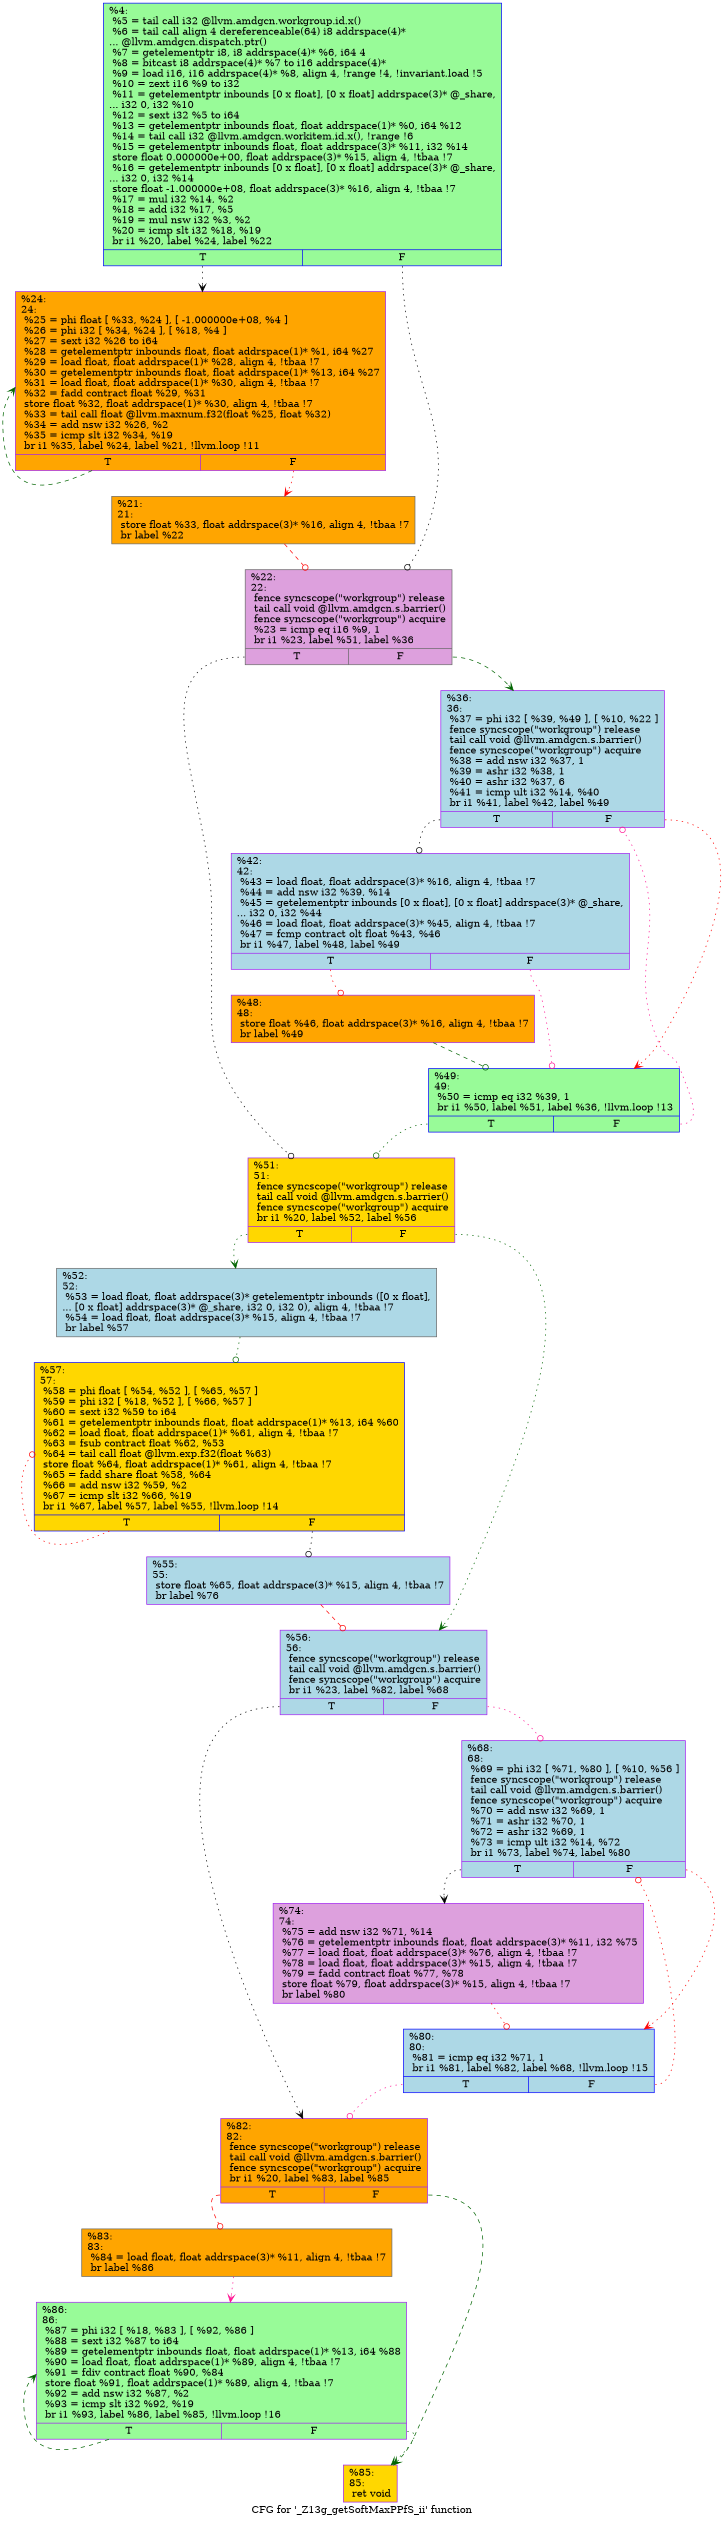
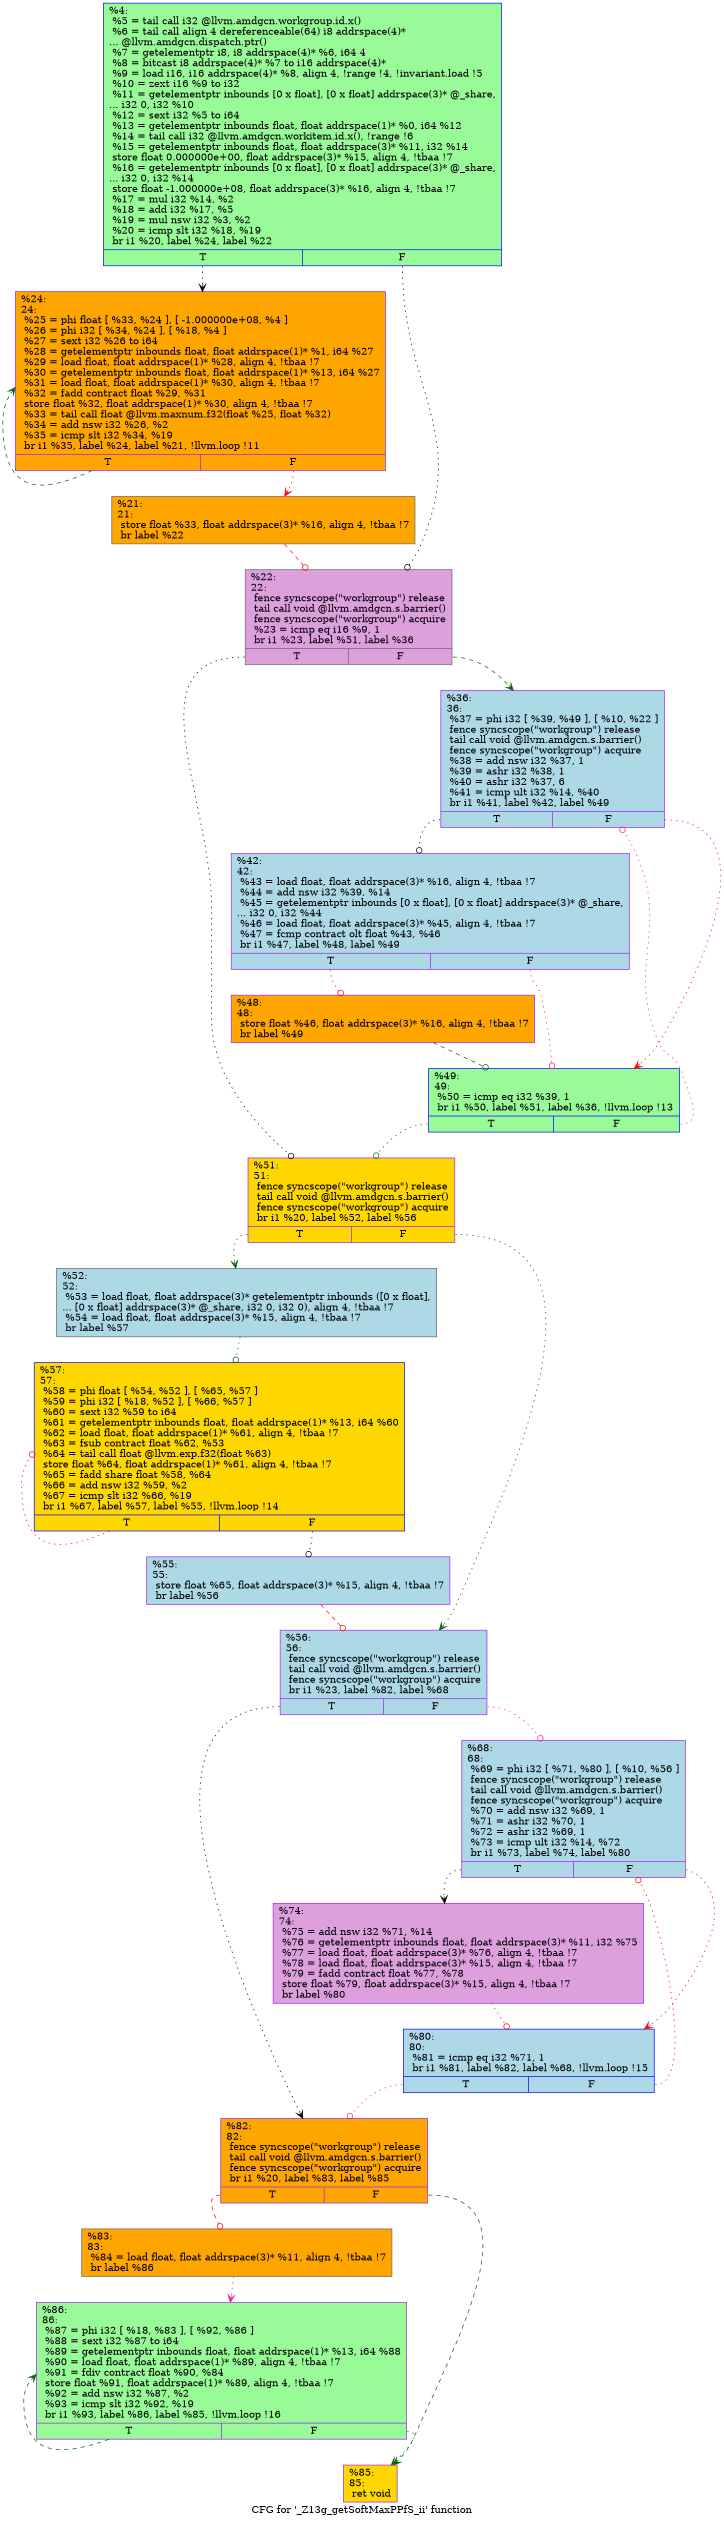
(186, 1596) -> (186, 1596)
